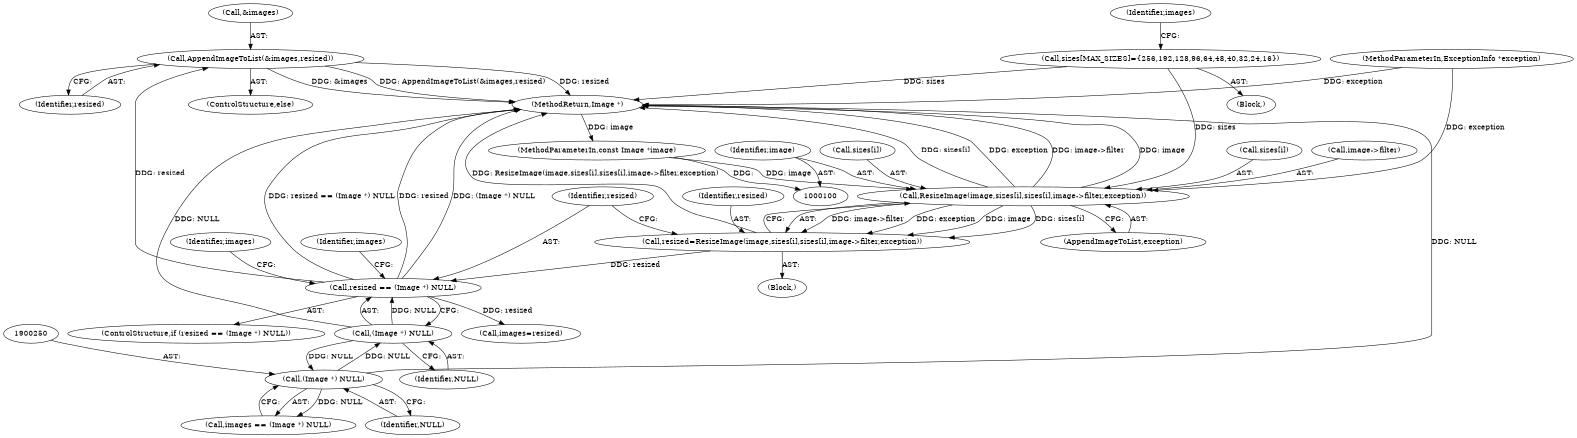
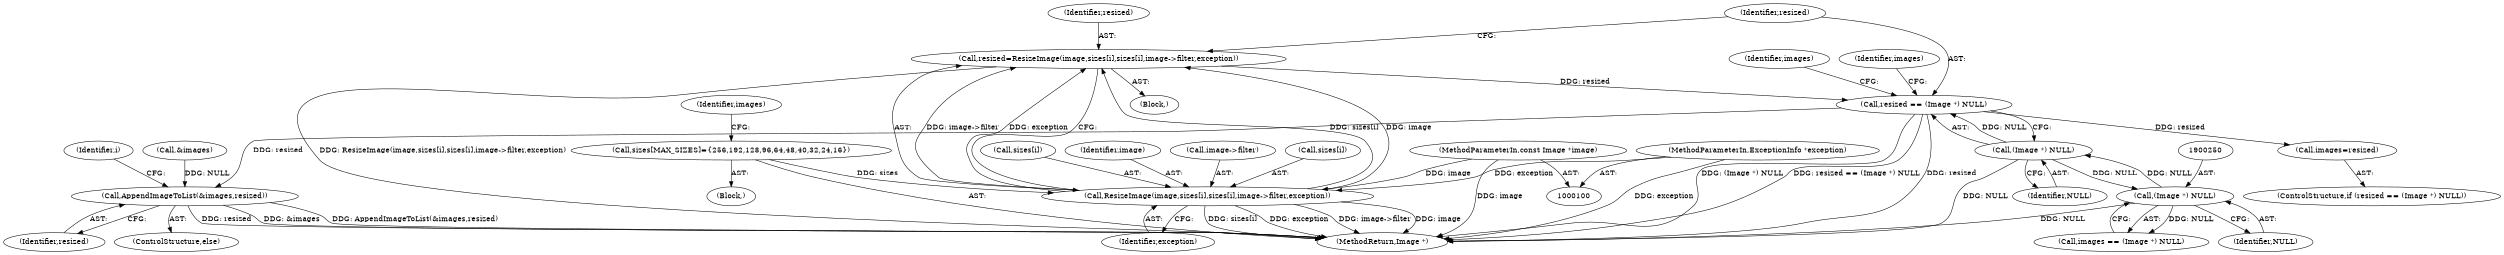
(261, 36) -> (207, 173)
(925, 82) -> (979, 196)
(586, 125) -> (1475, 202)
none -> (99, 151)
(811, 166) -> (1615, 164)
(745, 173) -> (1572, 173)
(1123, 242) -> (1158, 242)
(298, 310) -> (2353, 171)
